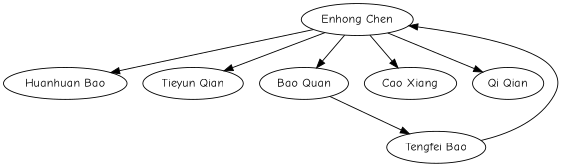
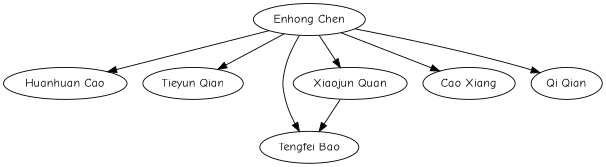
(543, 60) -> (283, 79)
(65, 83) -> (65, 83)
(304, 83) -> (350, 83)
